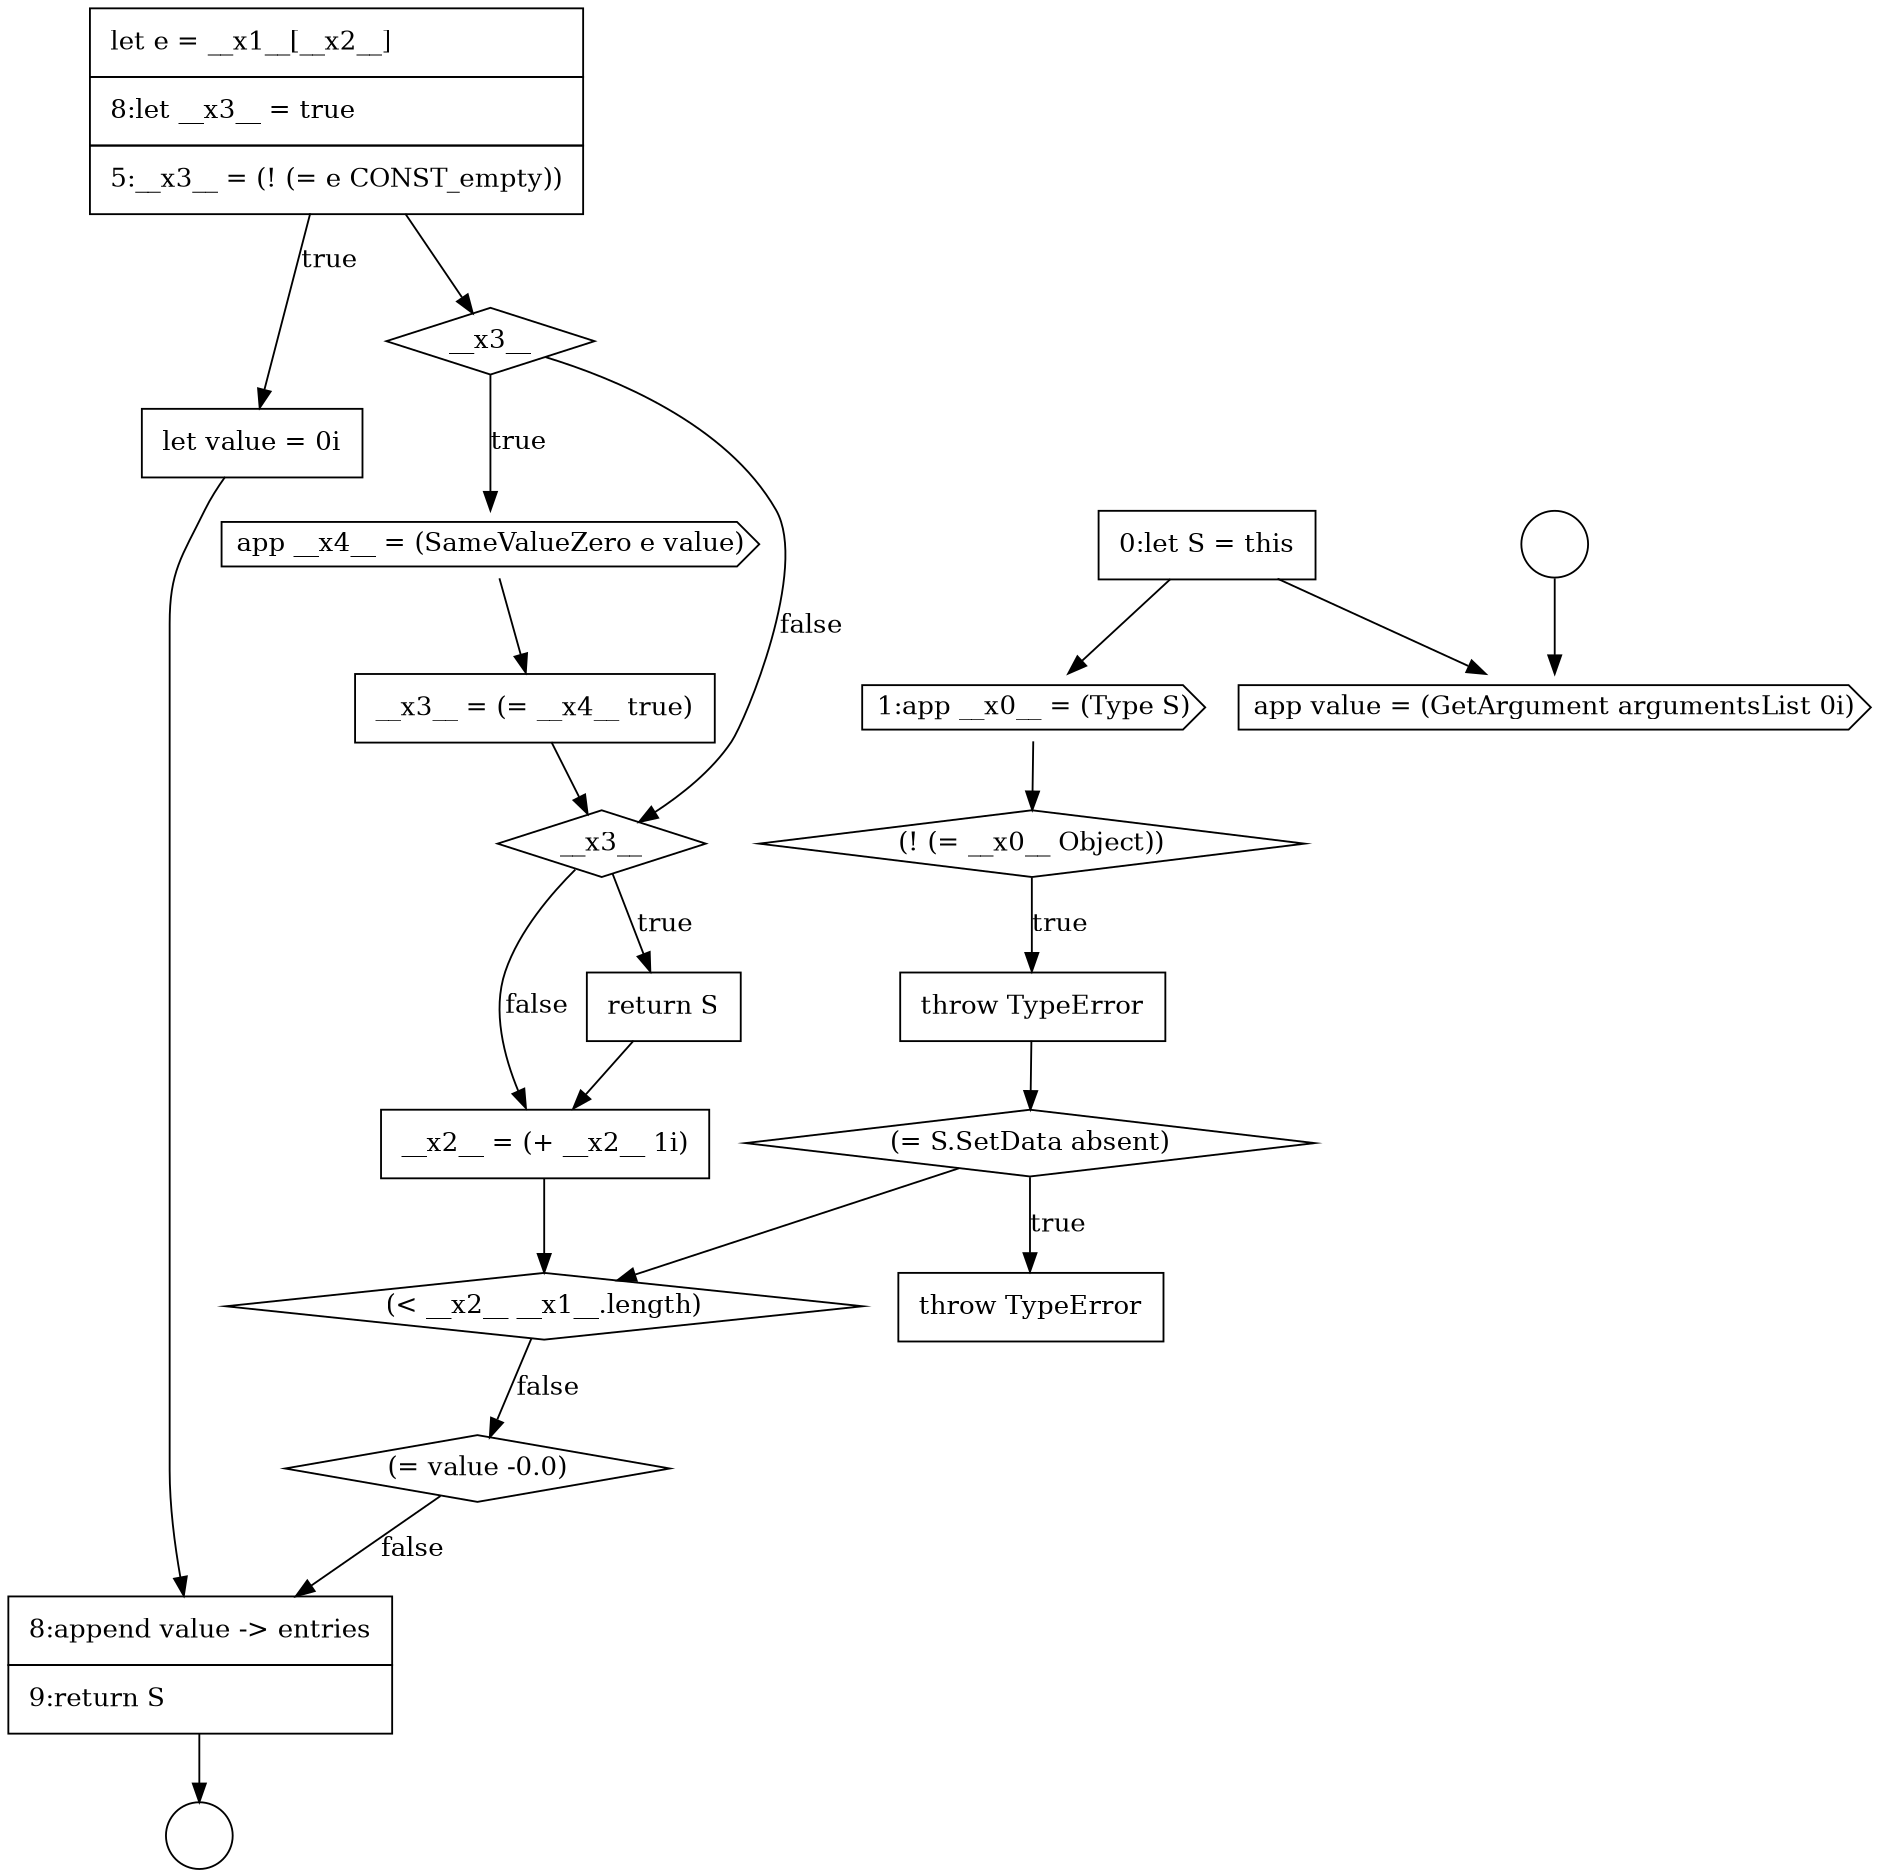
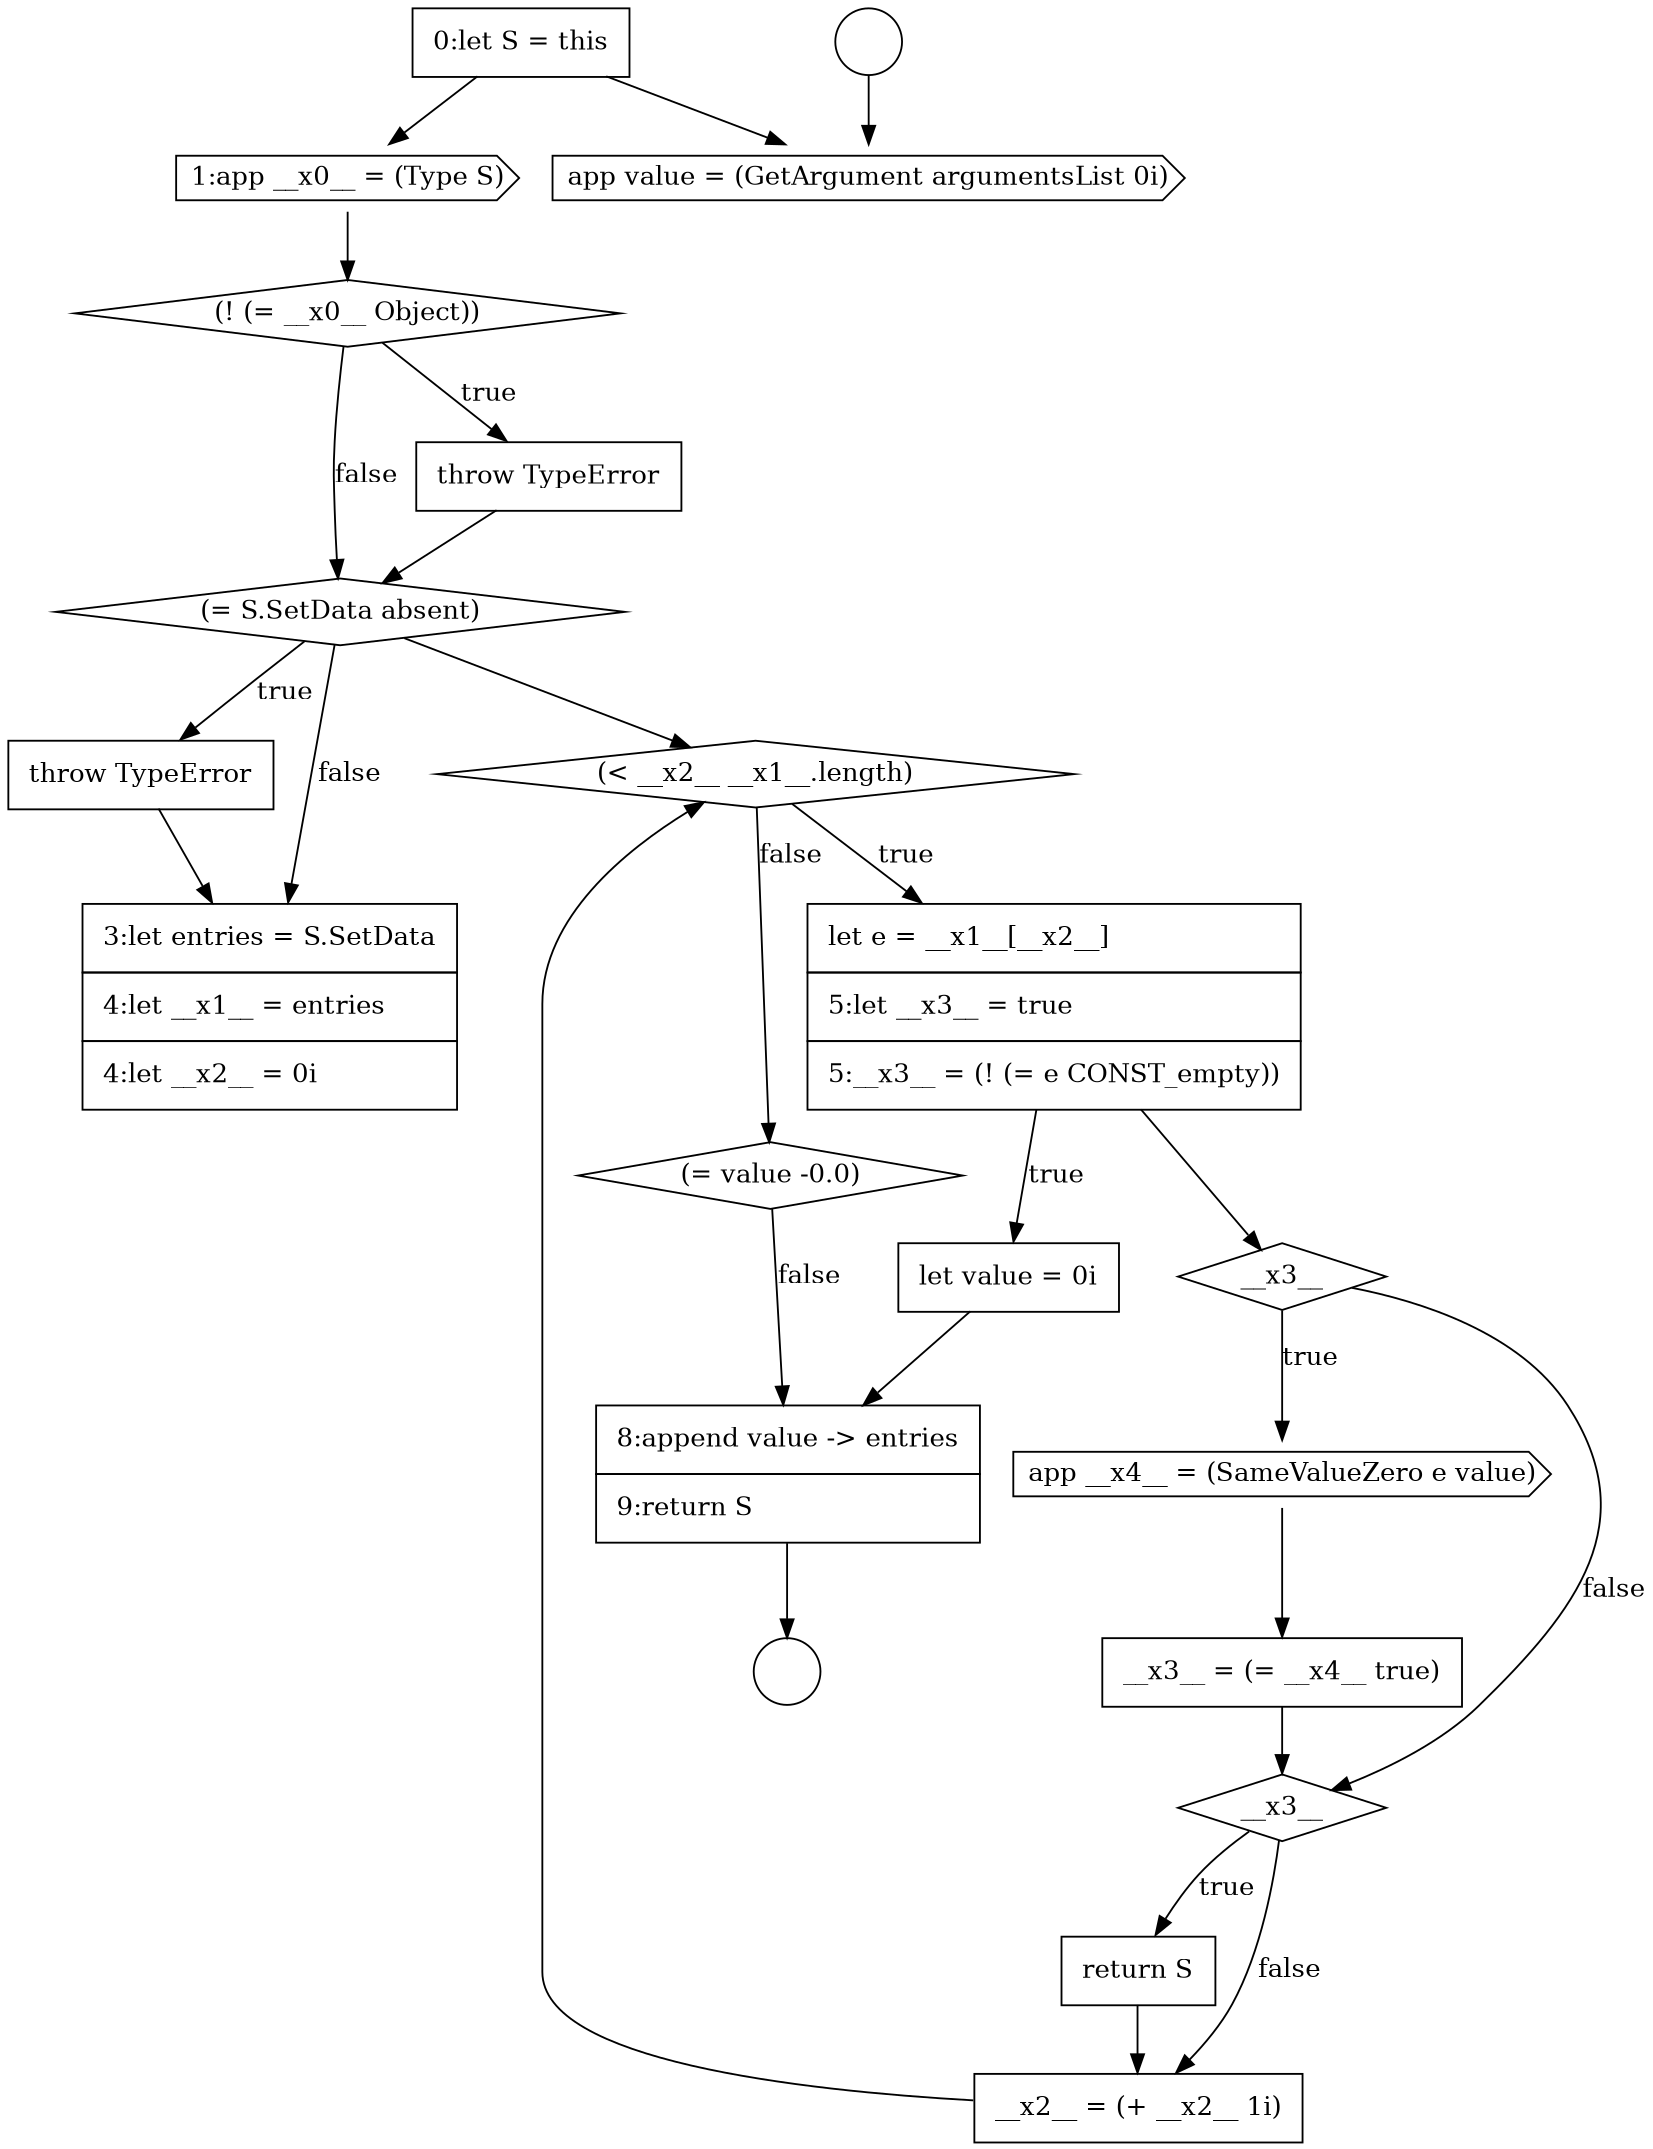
(234, 110) -> (951, 1006)
none -> (334, 453)
none -> (849, 848)
none -> (270, 1006)
